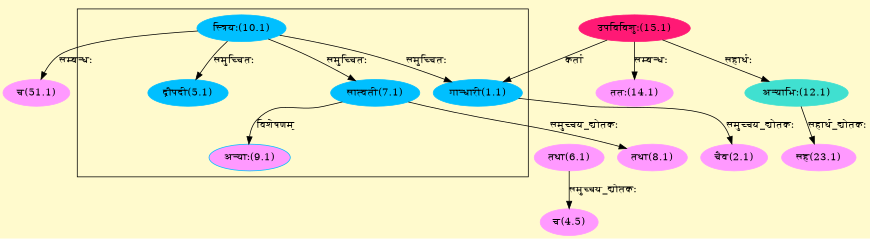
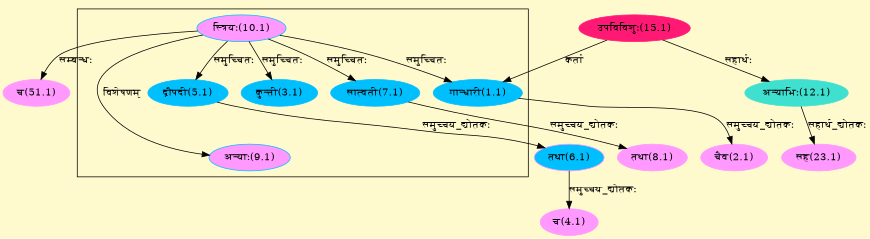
(241, 28) -> (241, 28)
none -> (279, 93)
(635, 93) -> none
(289, 107) -> (97, 92)
none -> (377, 126)
(569, 158) -> (569, 158)
(569, 222) -> (569, 222)
